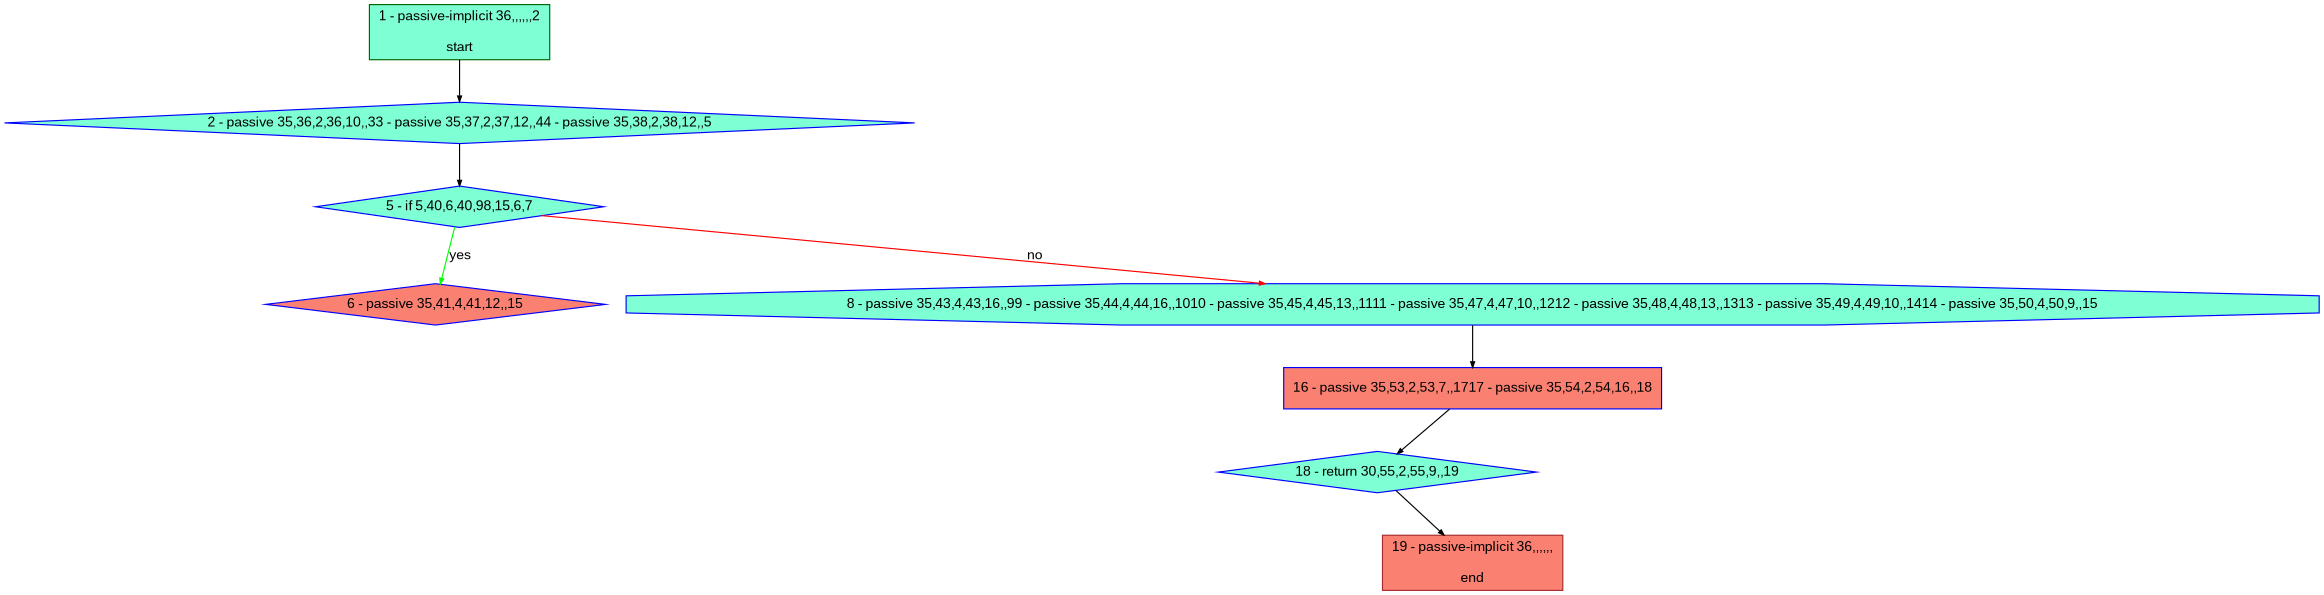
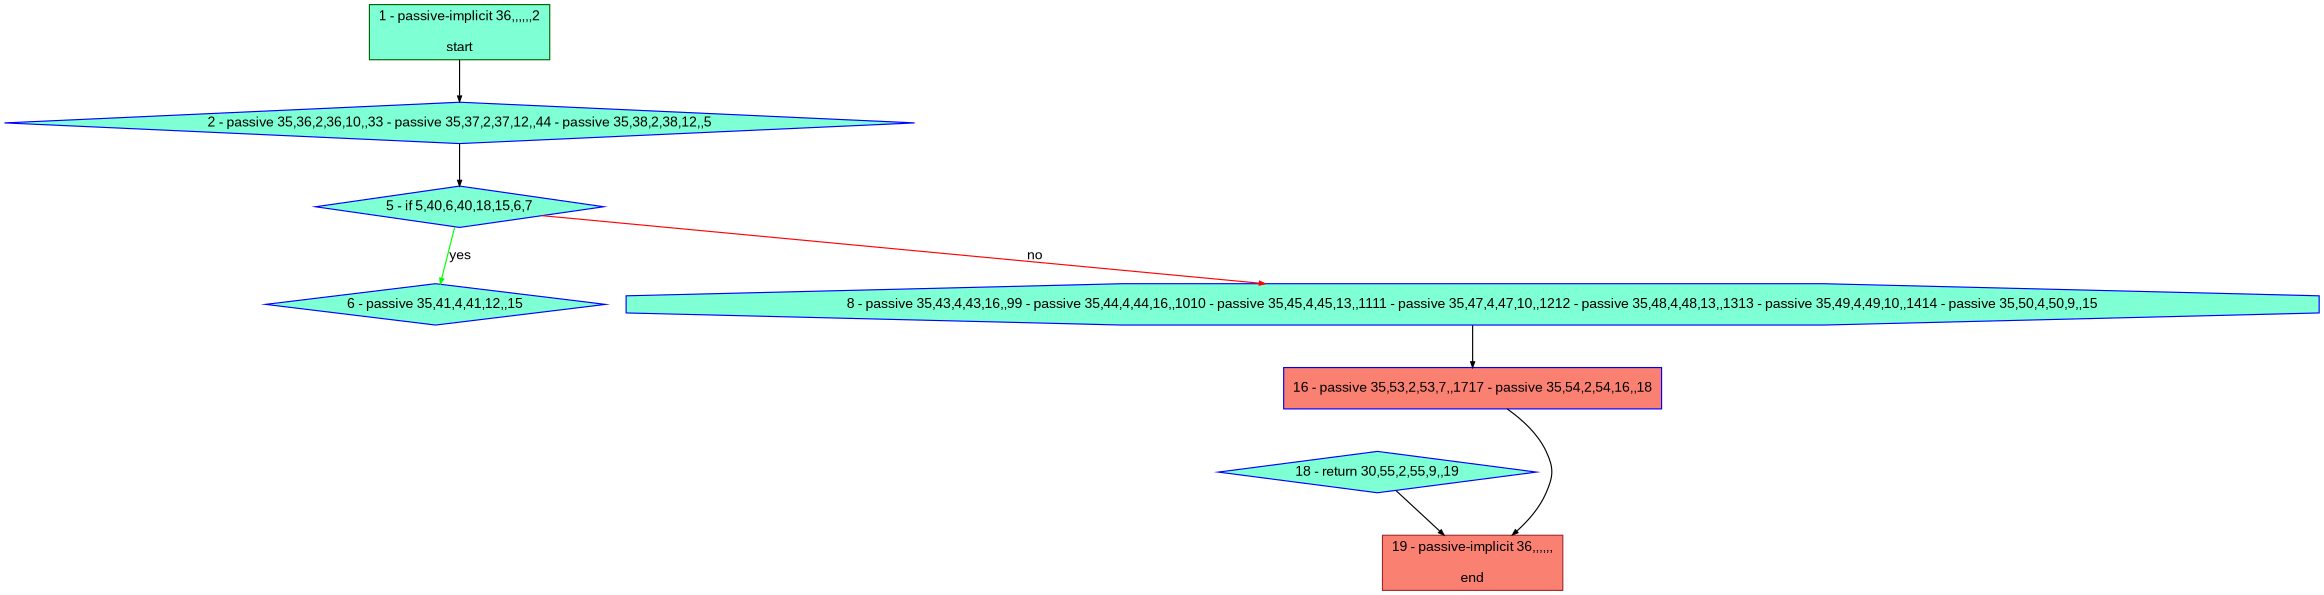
(460, 207) -> (460, 207)
(435, 304) -> (435, 304)
(1426, 430) -> (1552, 467)
